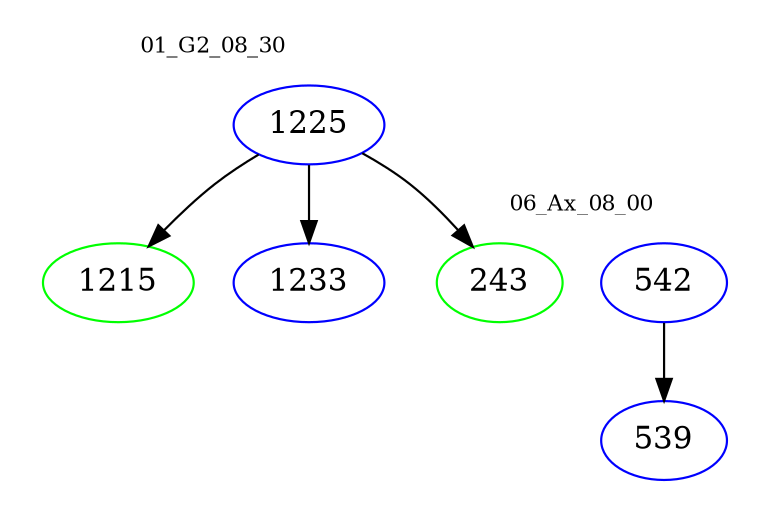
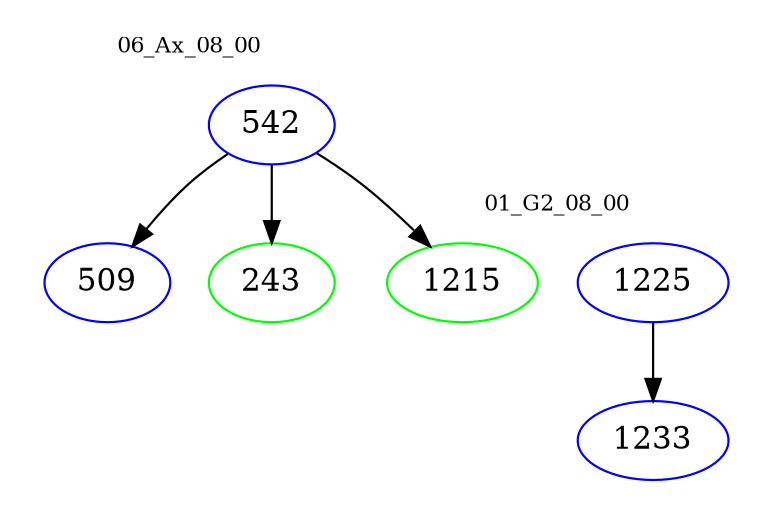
(214, 47) -> (558, 205)
(209, 189) -> (384, 203)
(432, 204) -> (272, 193)
(664, 441) -> (107, 283)
